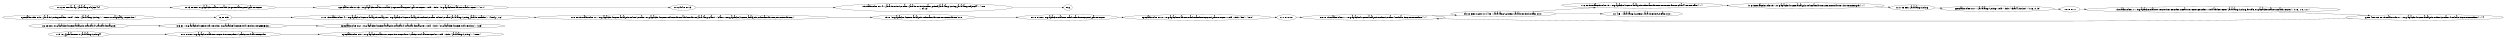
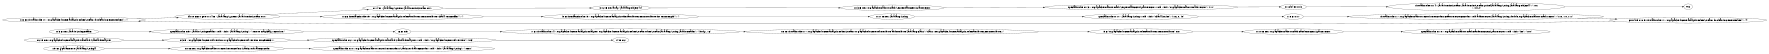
none -> (516, 8)
(1287, 17) -> none
none -> (74, 32)
none -> (621, 40)
